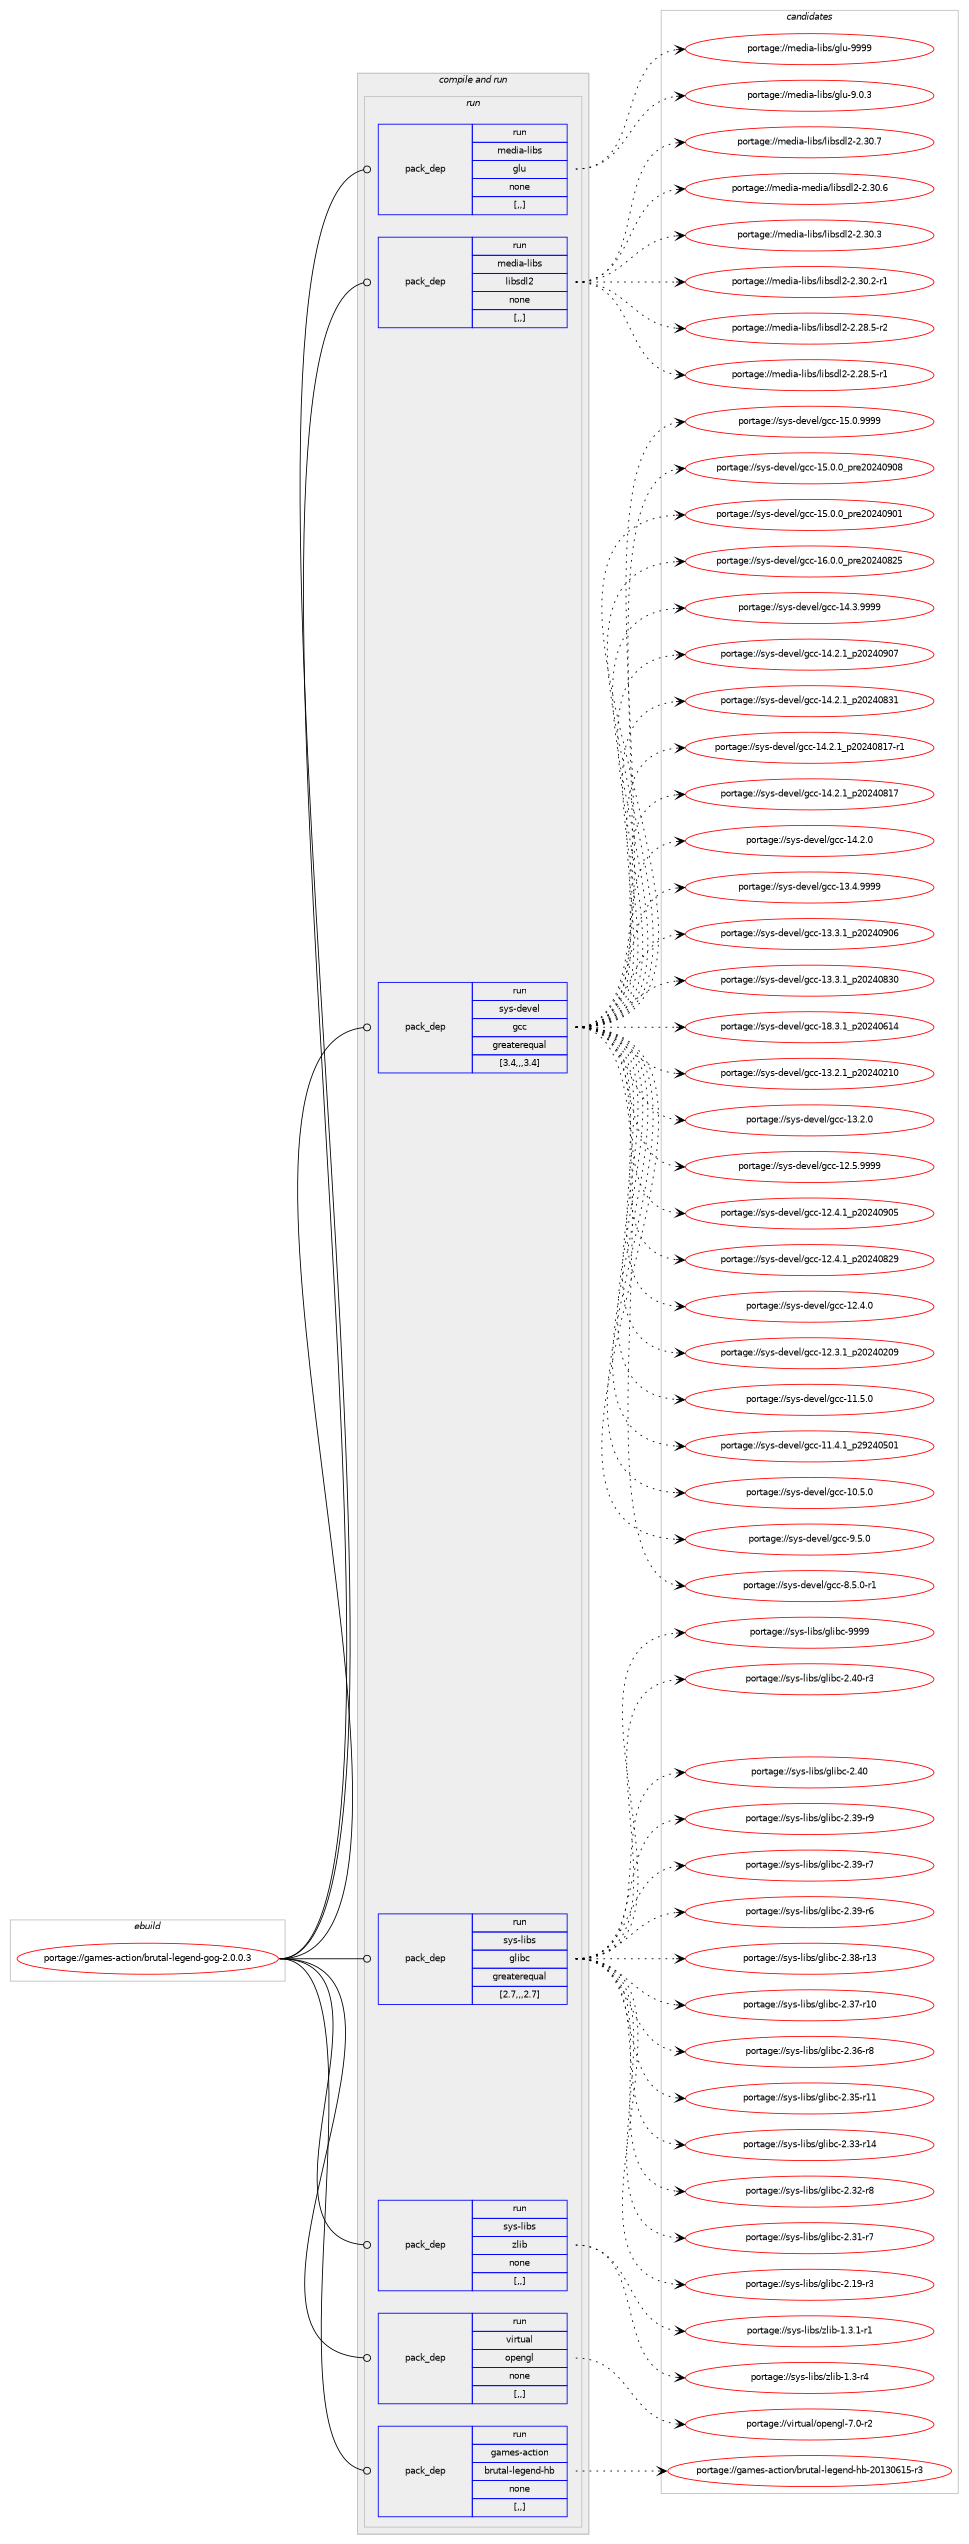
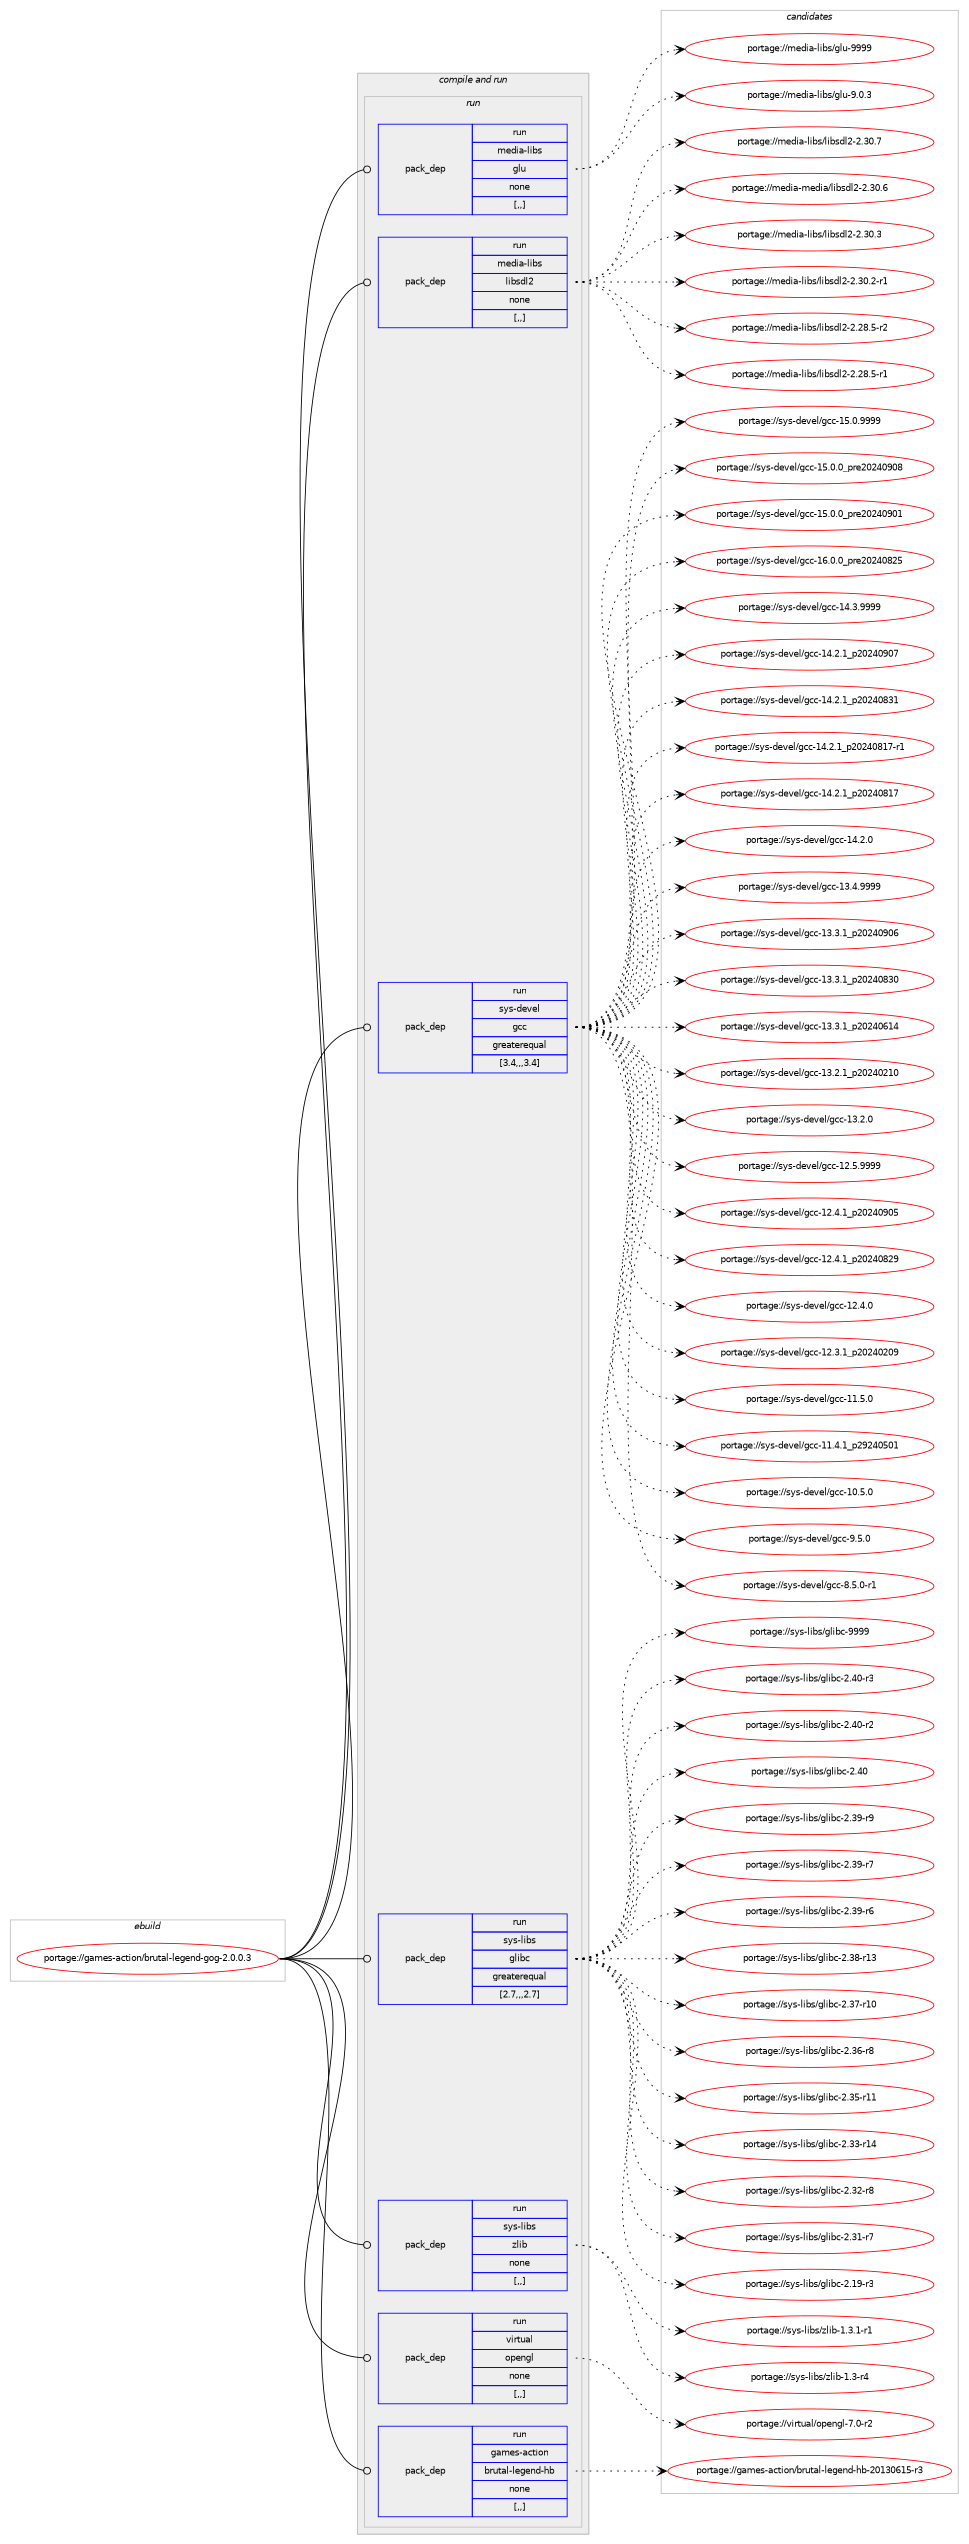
(810, 1027) -> (810, 1027)
none -> (810, 1726)
